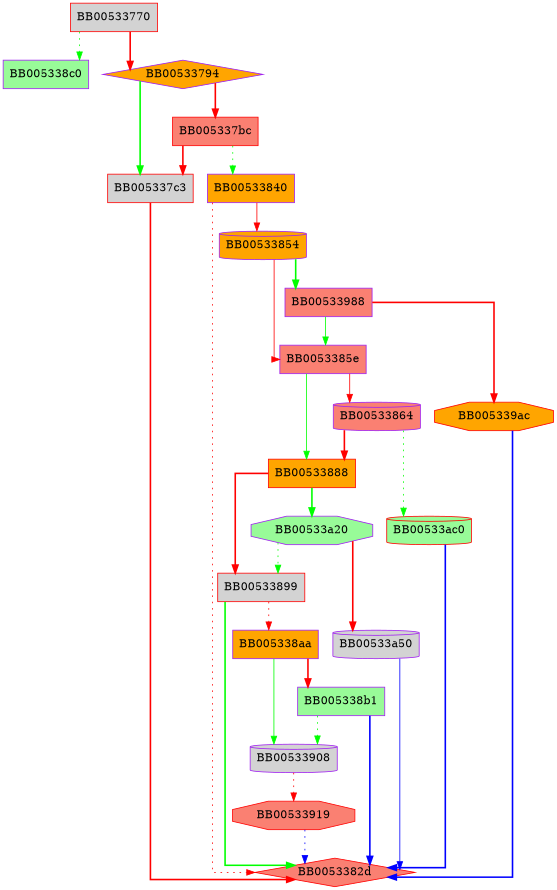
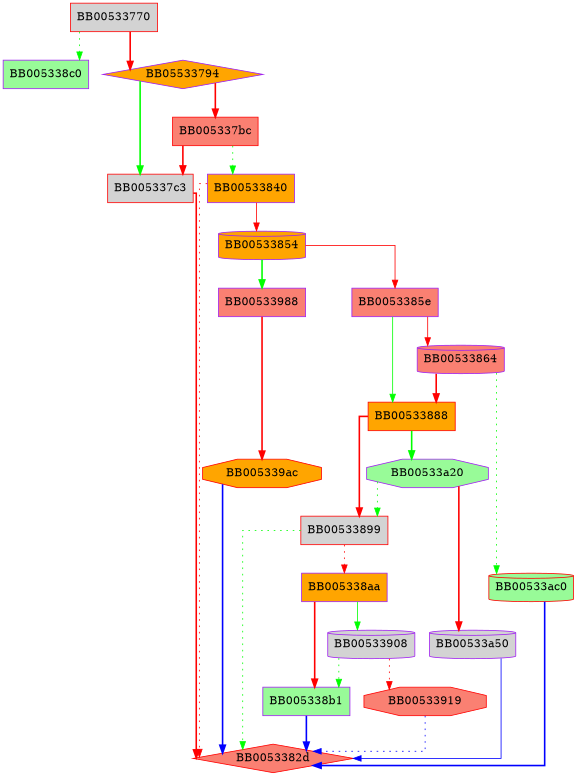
(183, 74) -> (183, 74)
(326, 327) -> none
(317, 726) -> (339, 669)
(225, 764) -> (243, 607)
